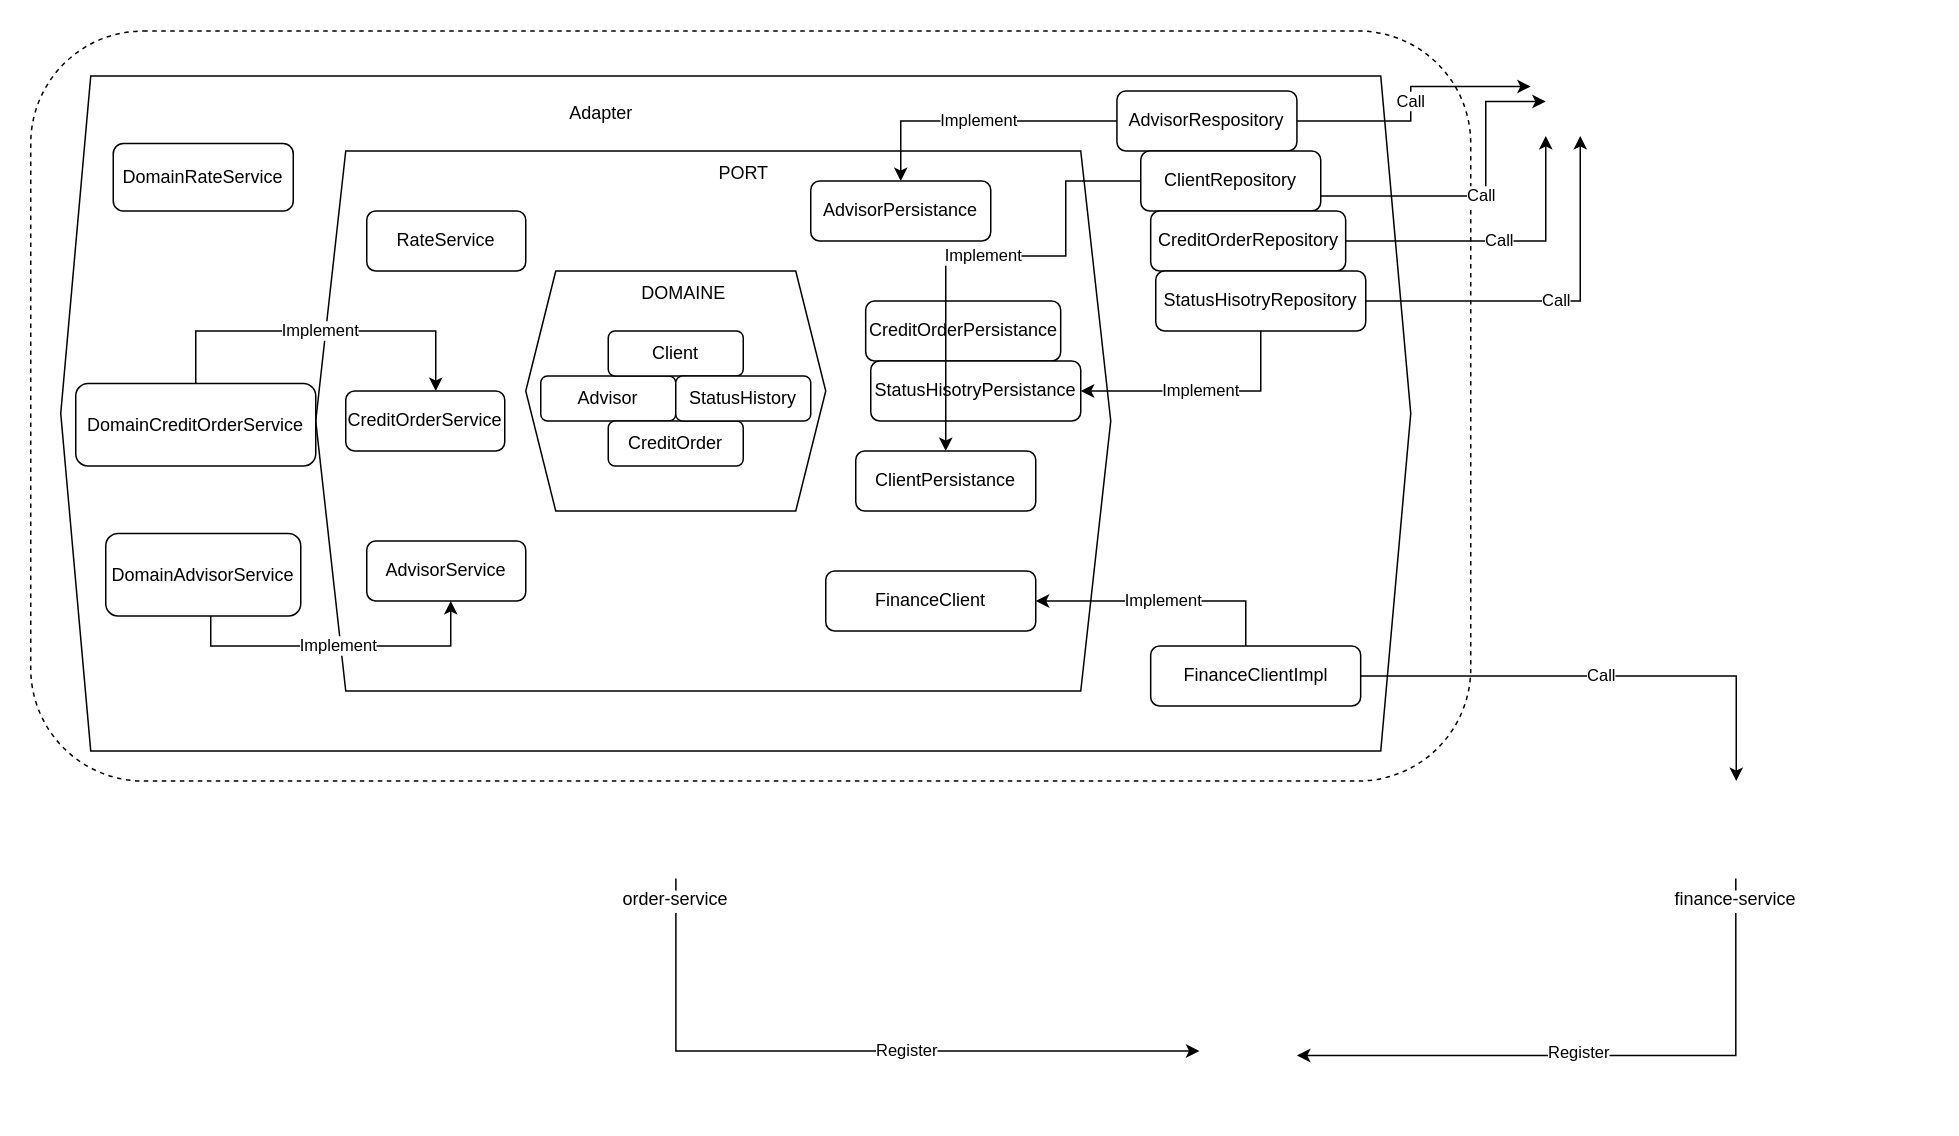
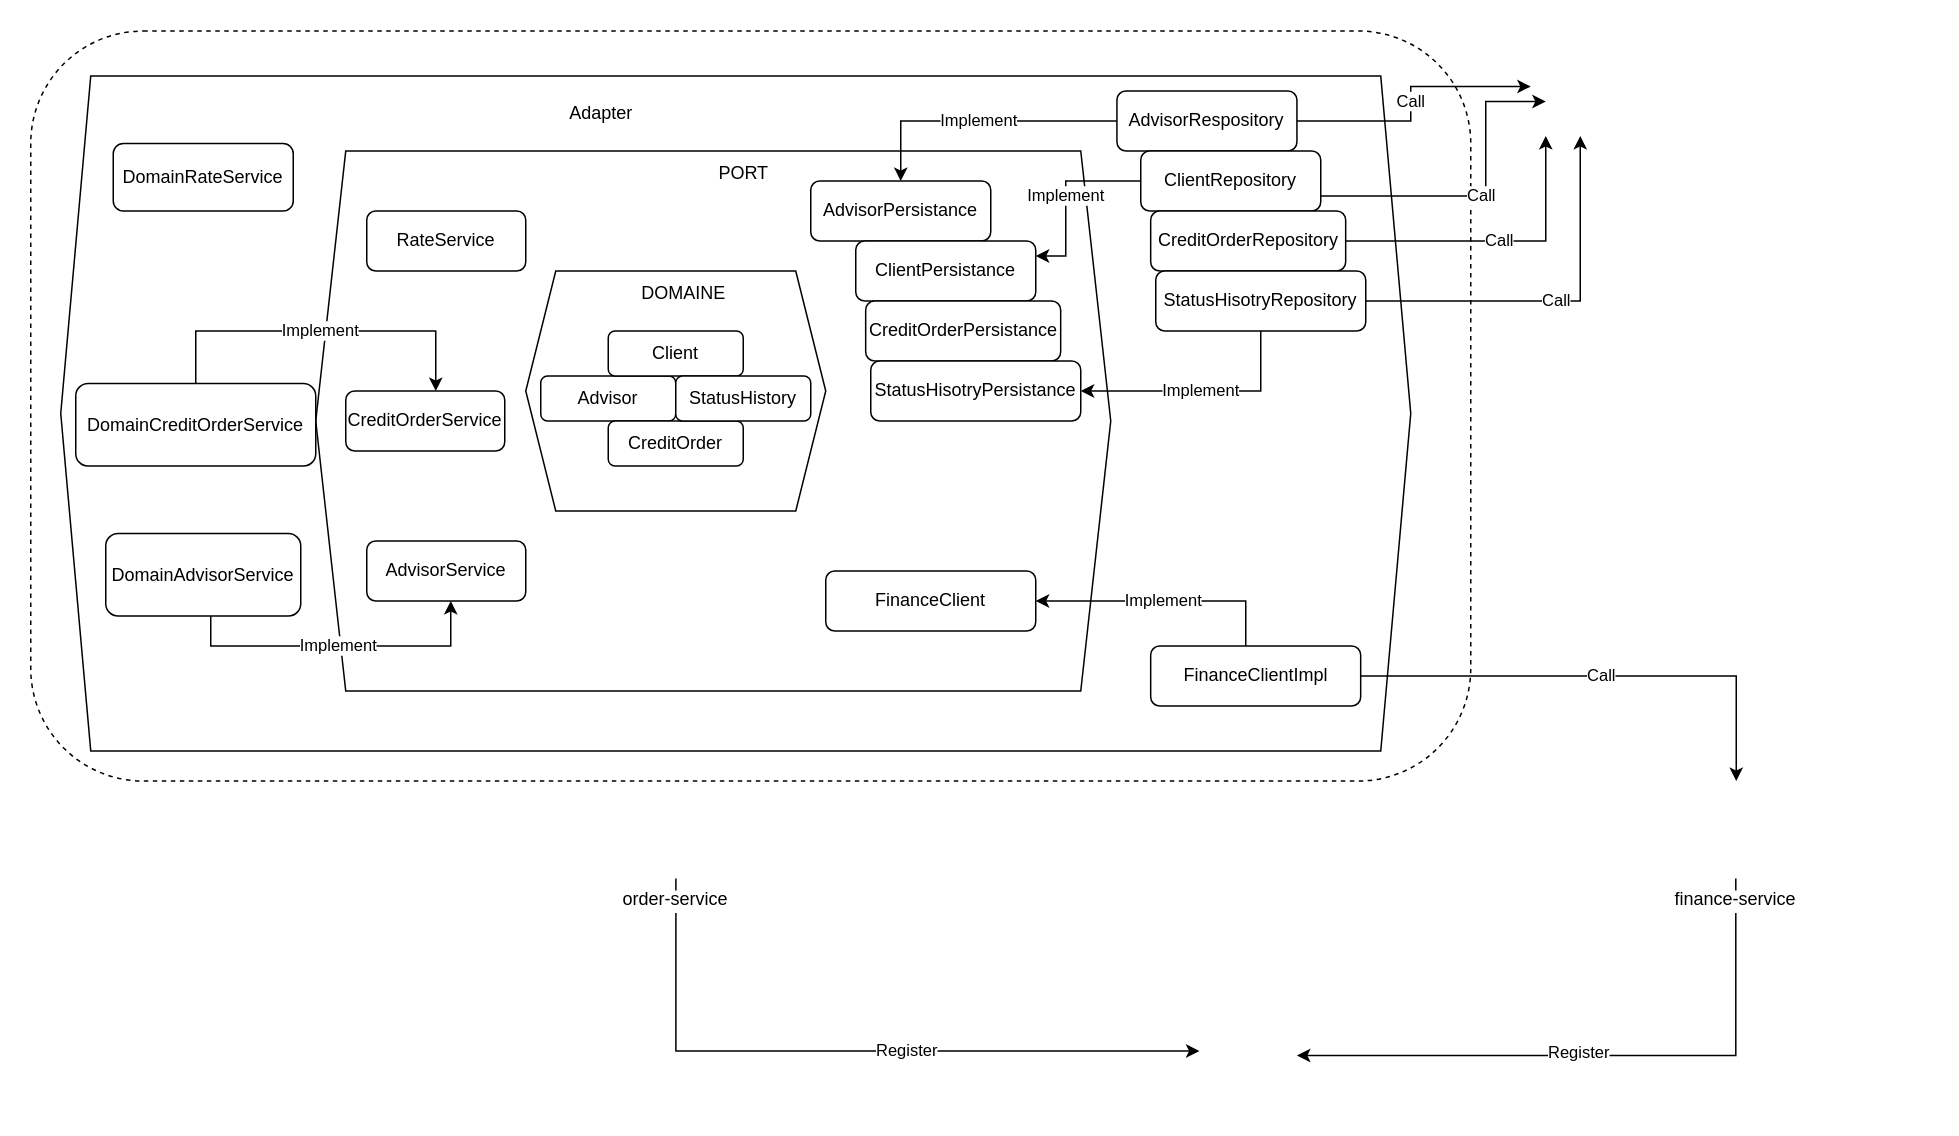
(946, 481) -> (946, 271)
